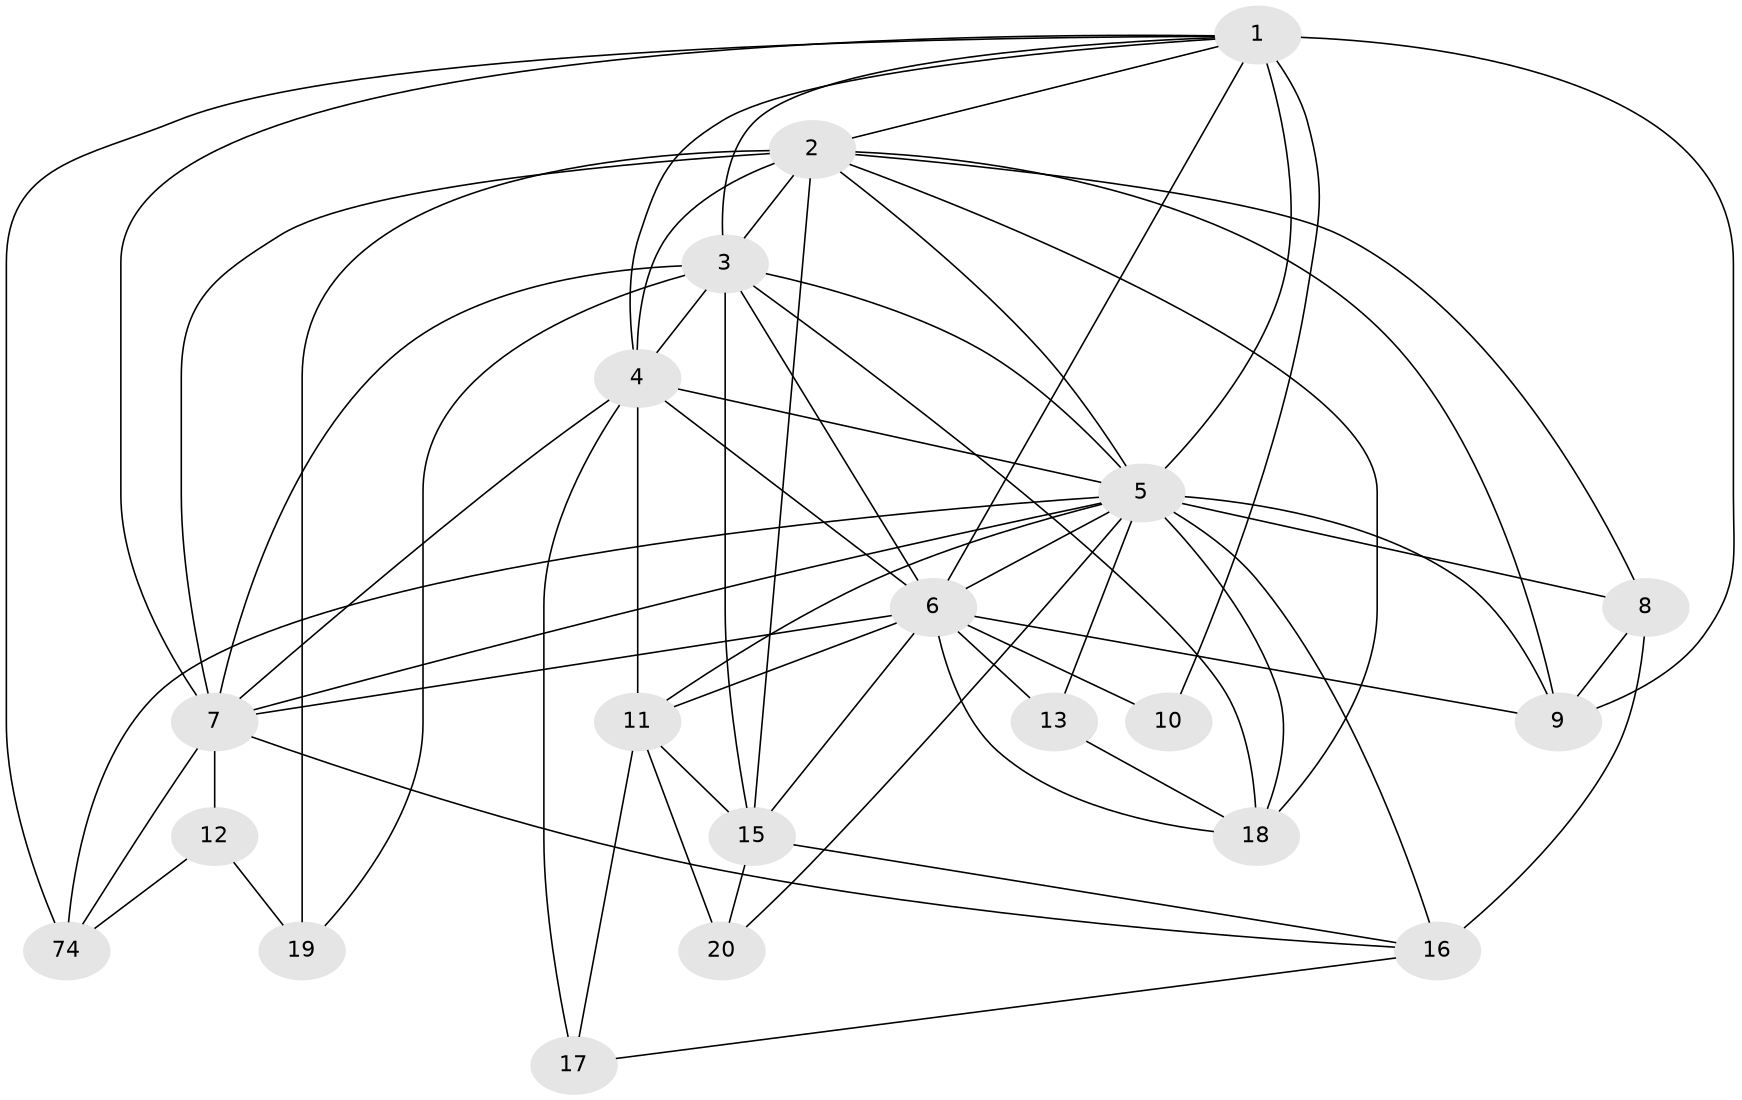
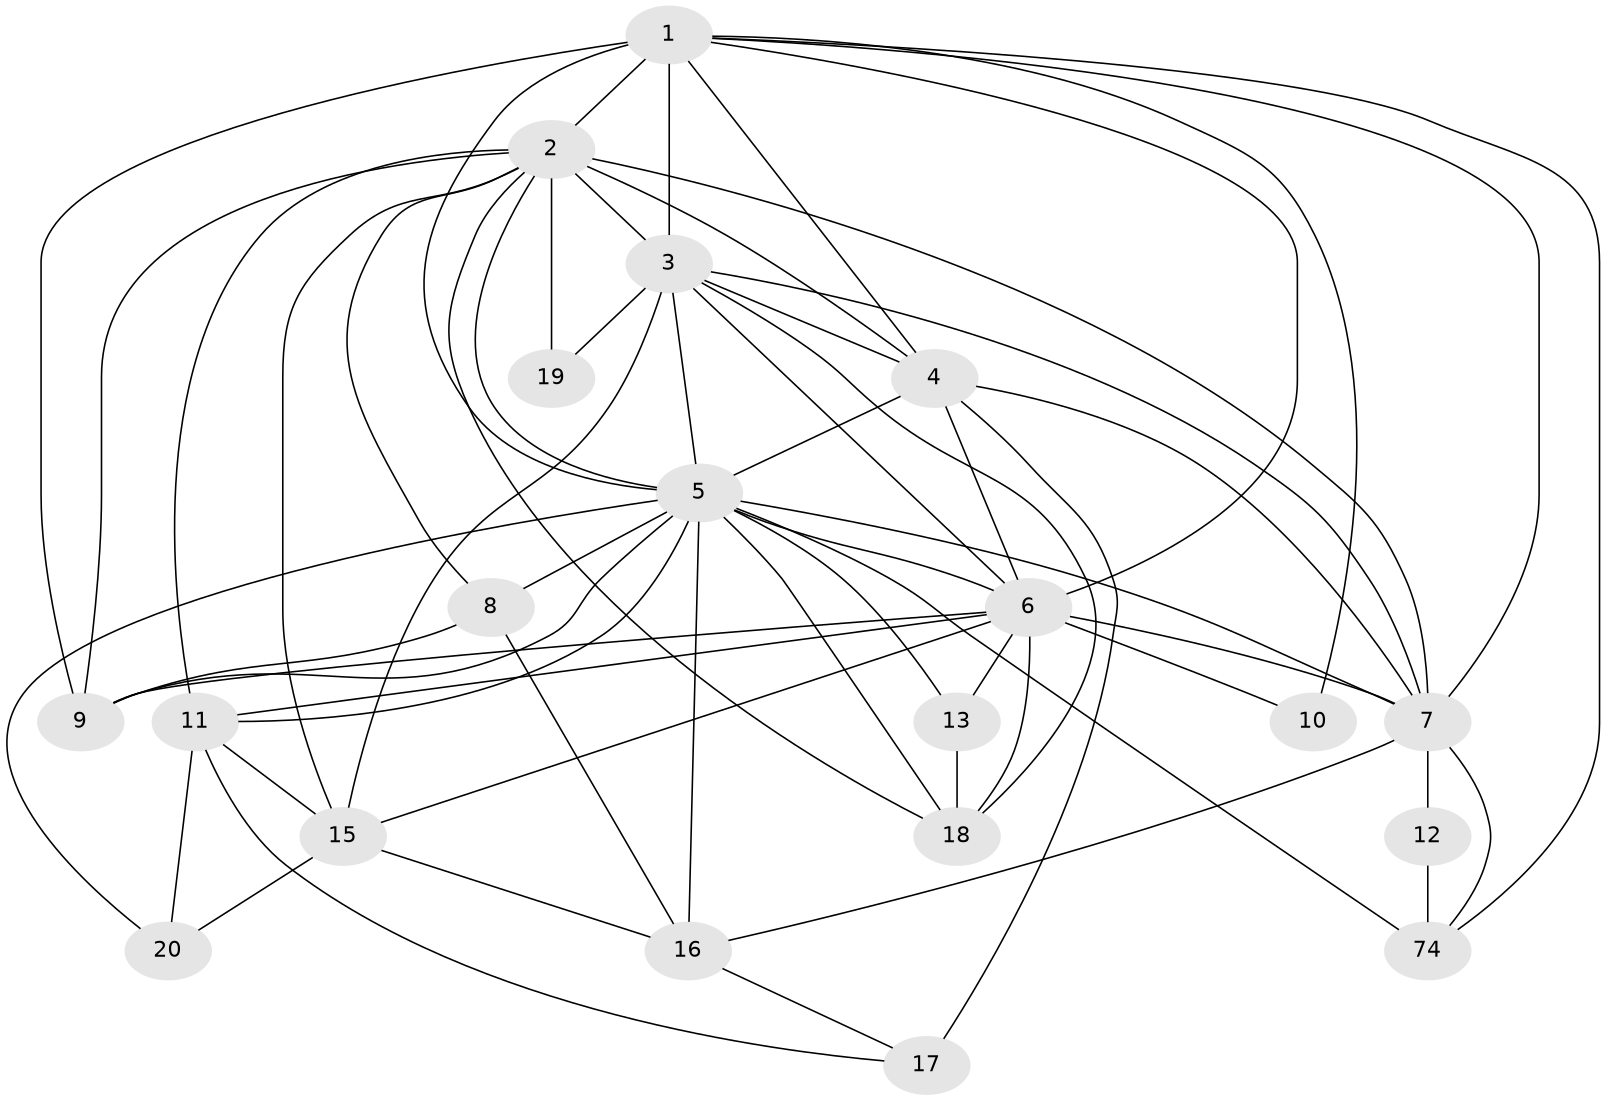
(638, 557) -> (209, 325)
(258, 894) -> none
